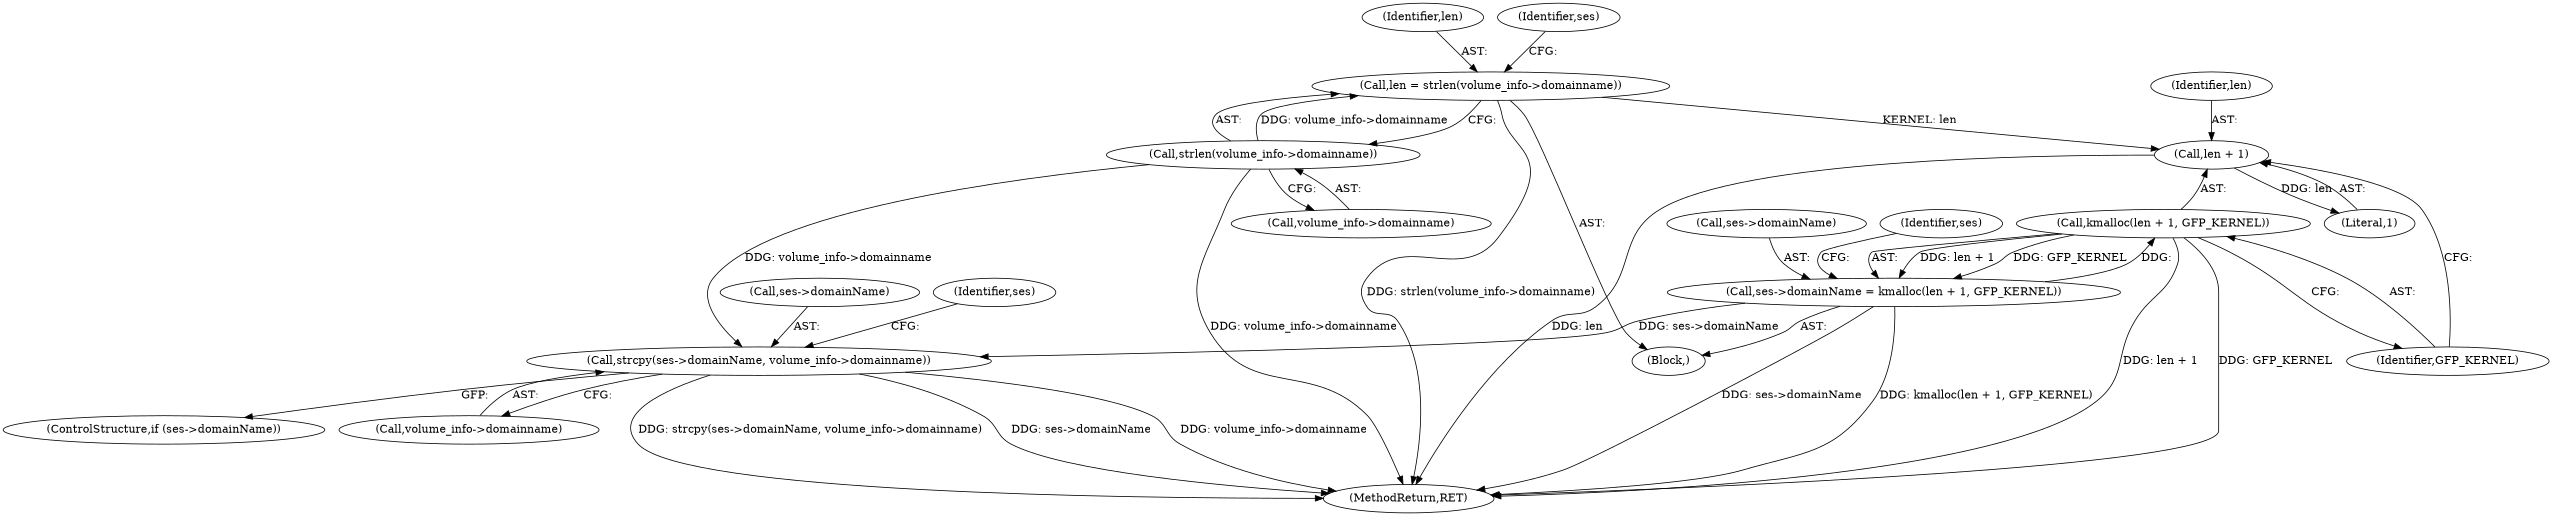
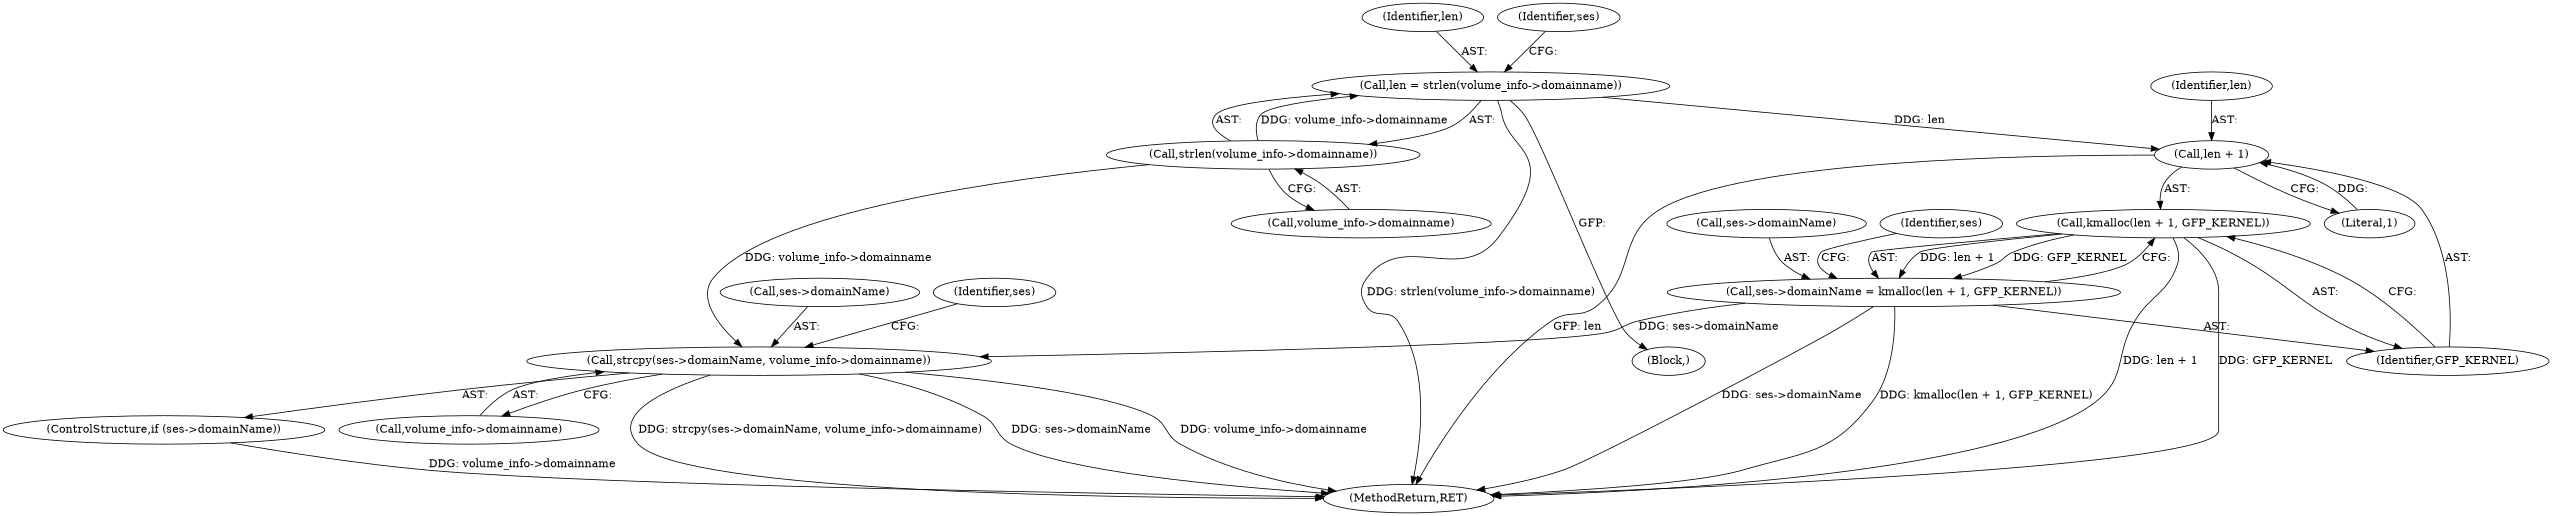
(1484, 121) -> (1484, 121)
(1920, 121) -> (1920, 121)
(2307, 189) -> (2307, 189)
(2355, 189) -> (2355, 189)
(2195, 194) -> (2166, 181)
(1594, 224) -> (1594, 224)
(2158, 258) -> (2158, 258)
(2460, 258) -> (2460, 258)
(2327, 292) -> (2327, 292)
(2404, 292) -> (2404, 292)
(1577, 327) -> (1577, 327)
(1777, 335) -> (2180, 328)
(1235, 359) -> (772, 486)
(477, 396) -> (477, 396)
